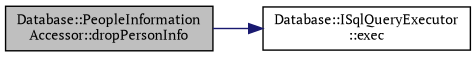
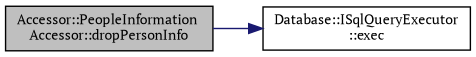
(109, 29) -> (109, 29)
